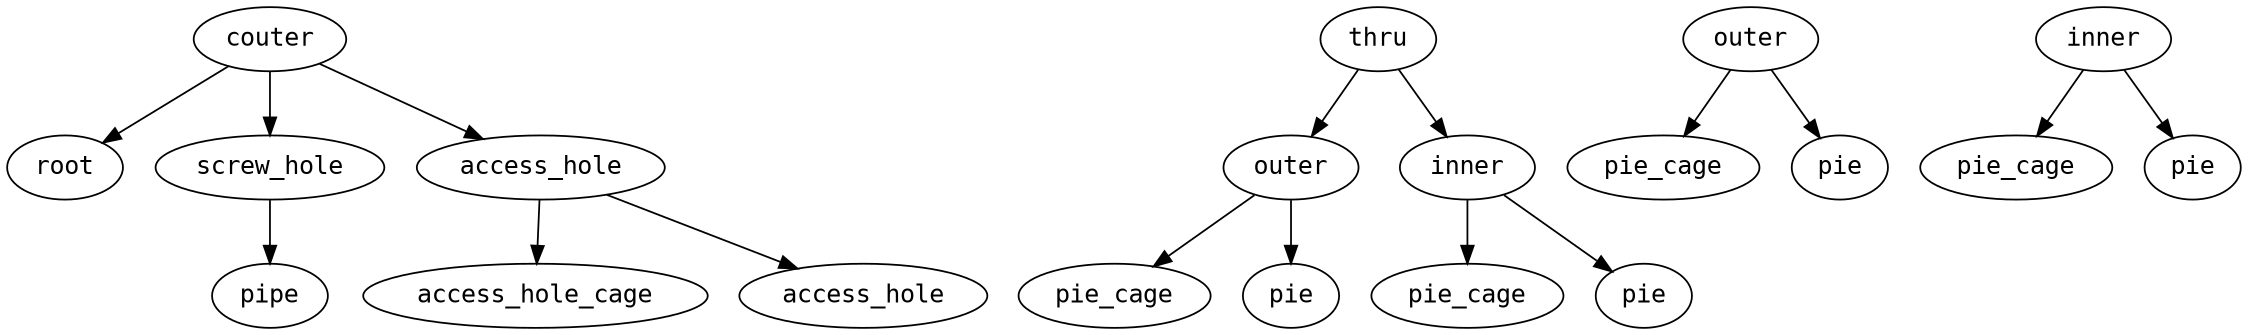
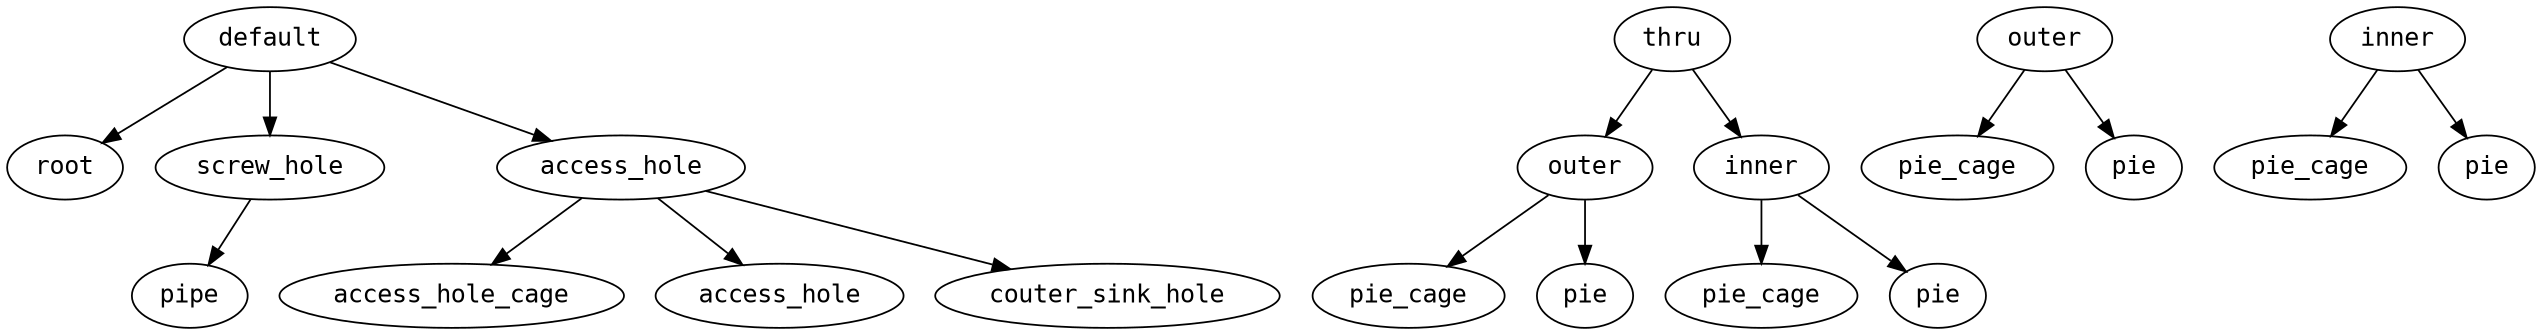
(270, 39) -> (270, 39)
none -> (1107, 296)
